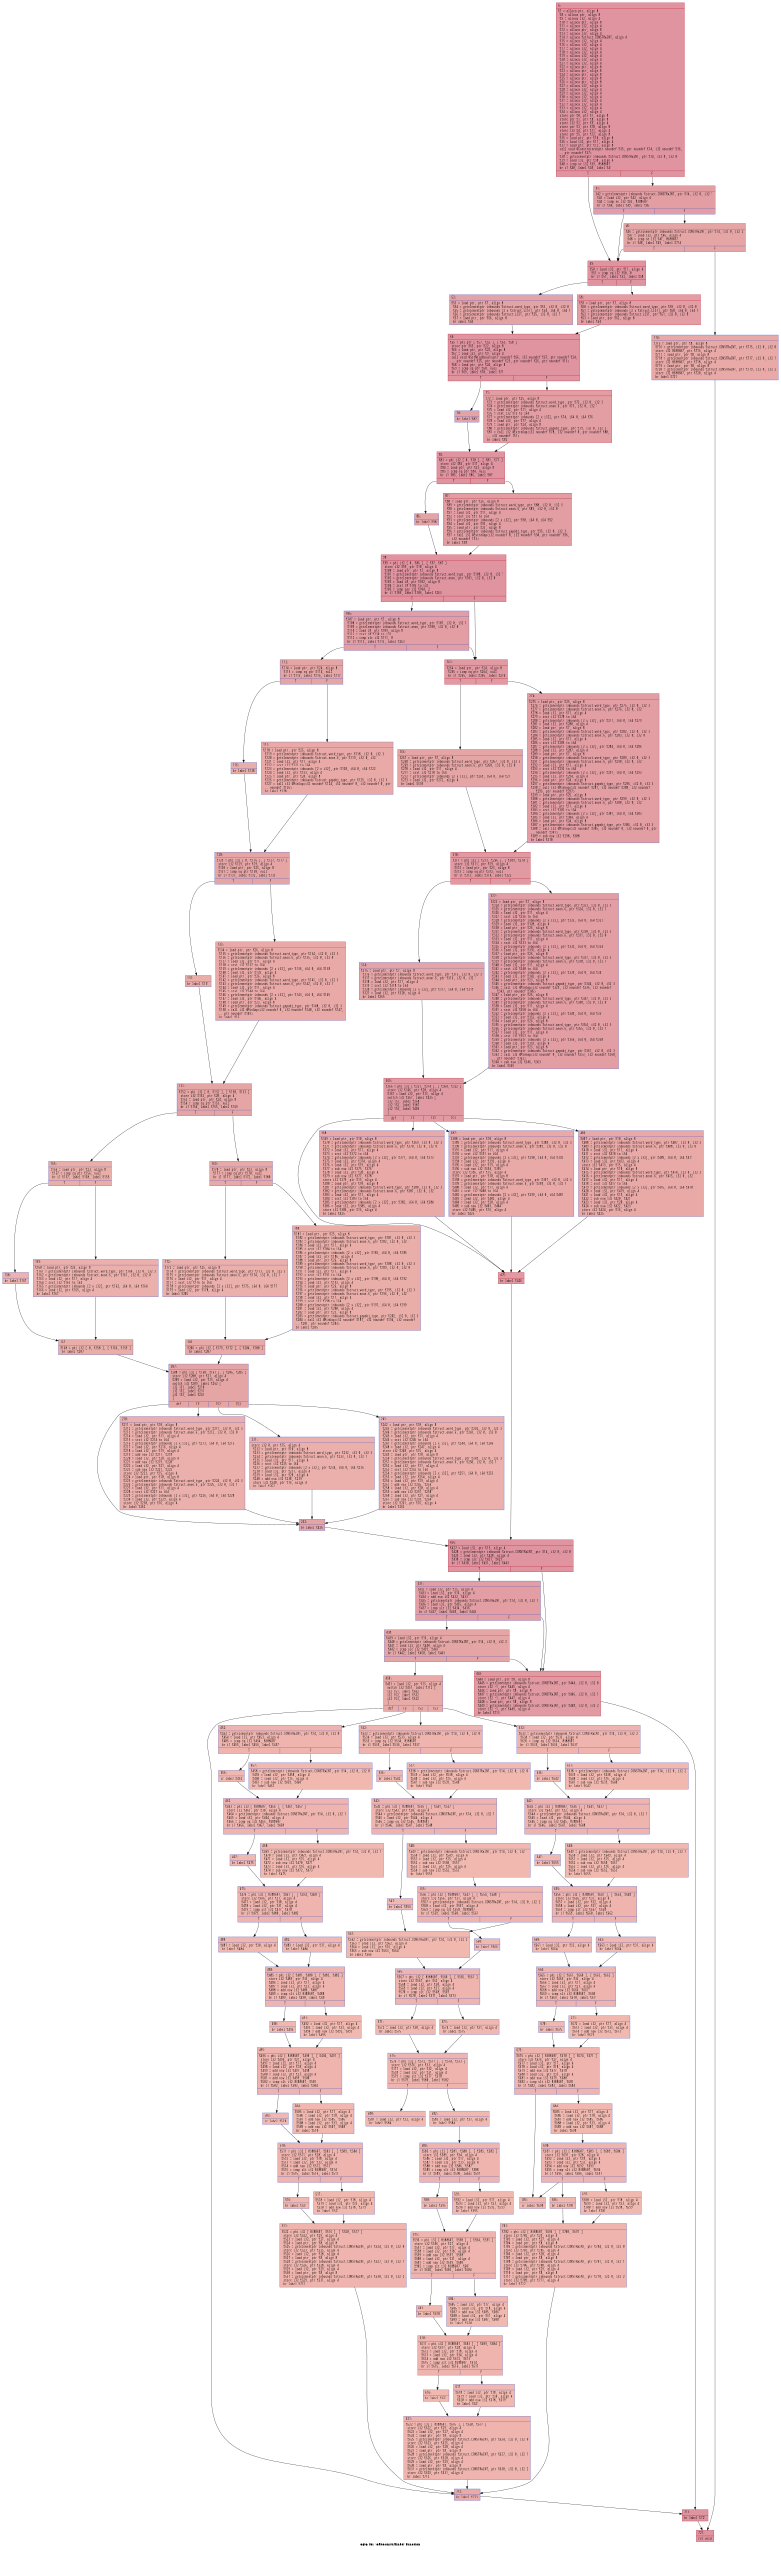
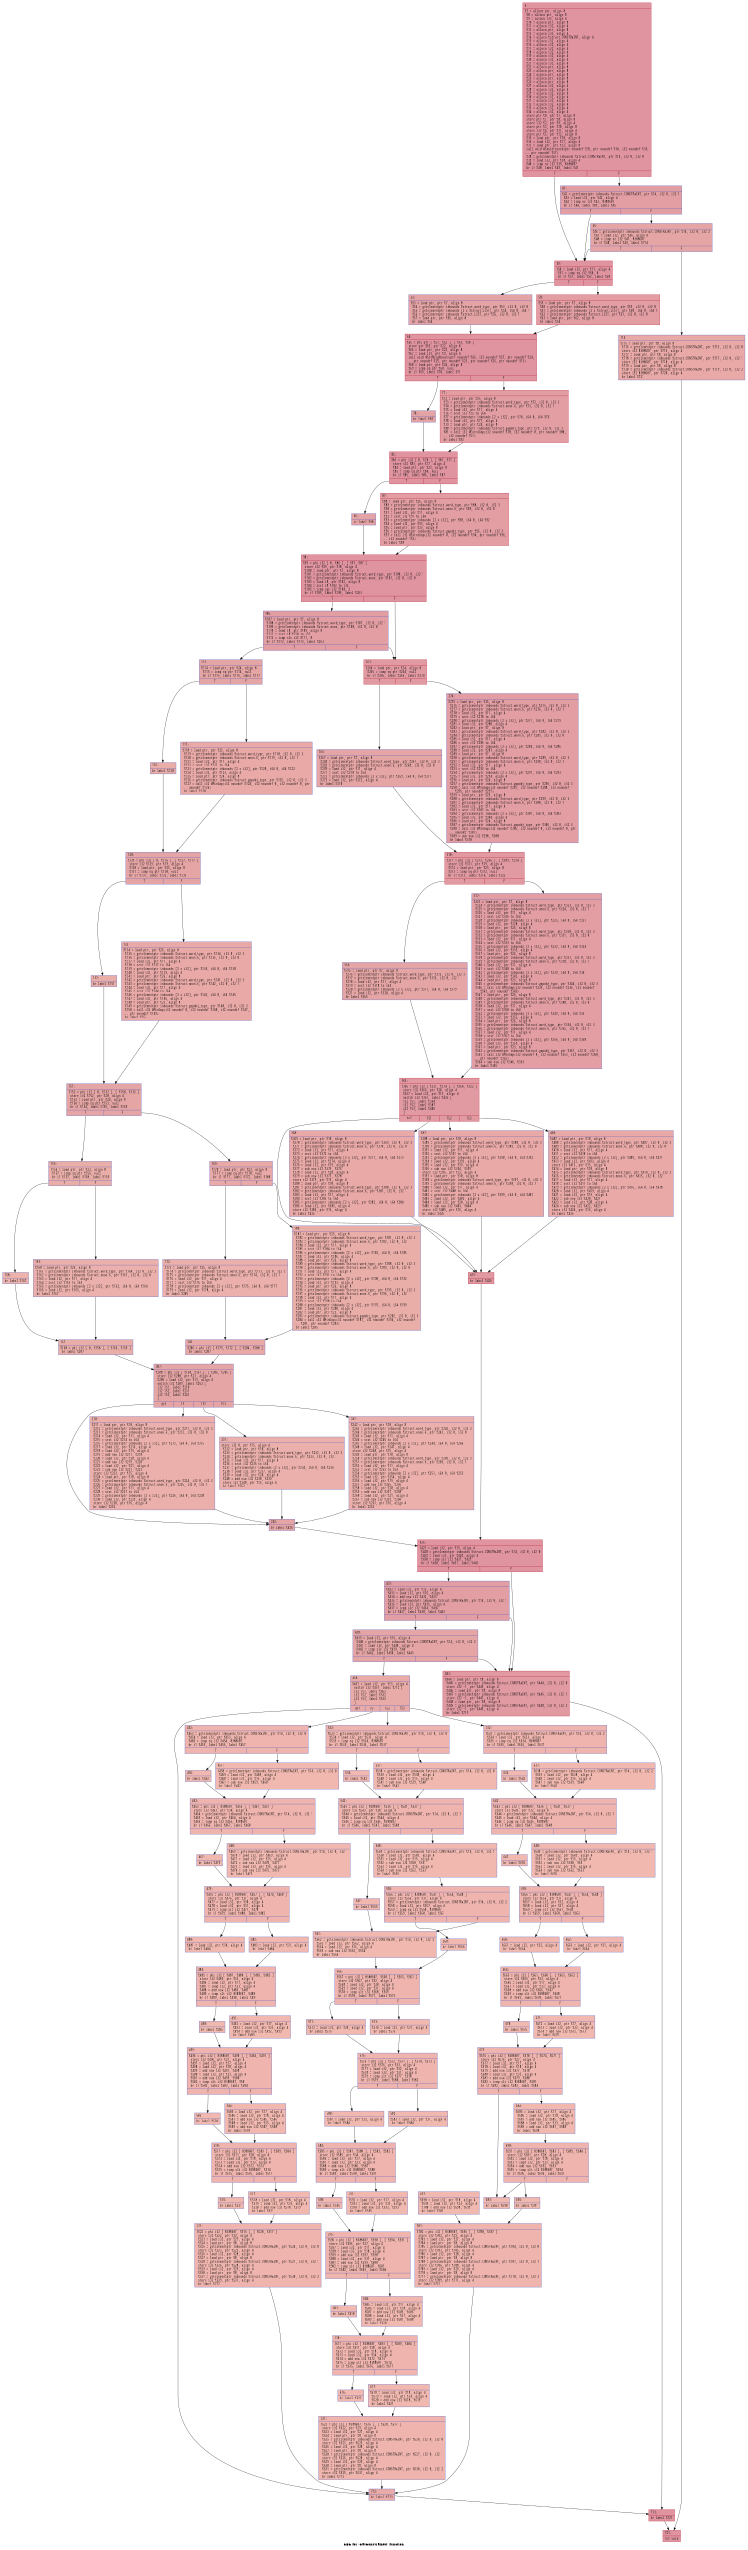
none -> (355, 2133)
(605, 2186) -> none
